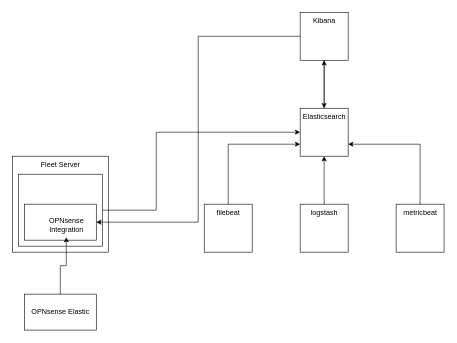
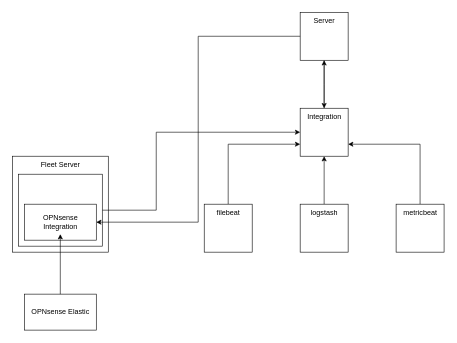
(325, 21) -> (325, 21)
(325, 117) -> (325, 117)
(66, 225) -> (60, 222)
